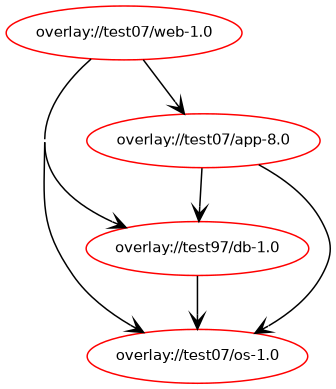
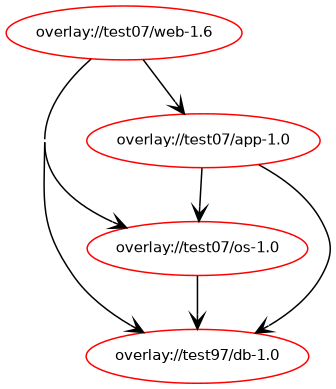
(124, 33) -> (124, 33)
(203, 141) -> (203, 141)
(197, 295) -> (197, 295)
